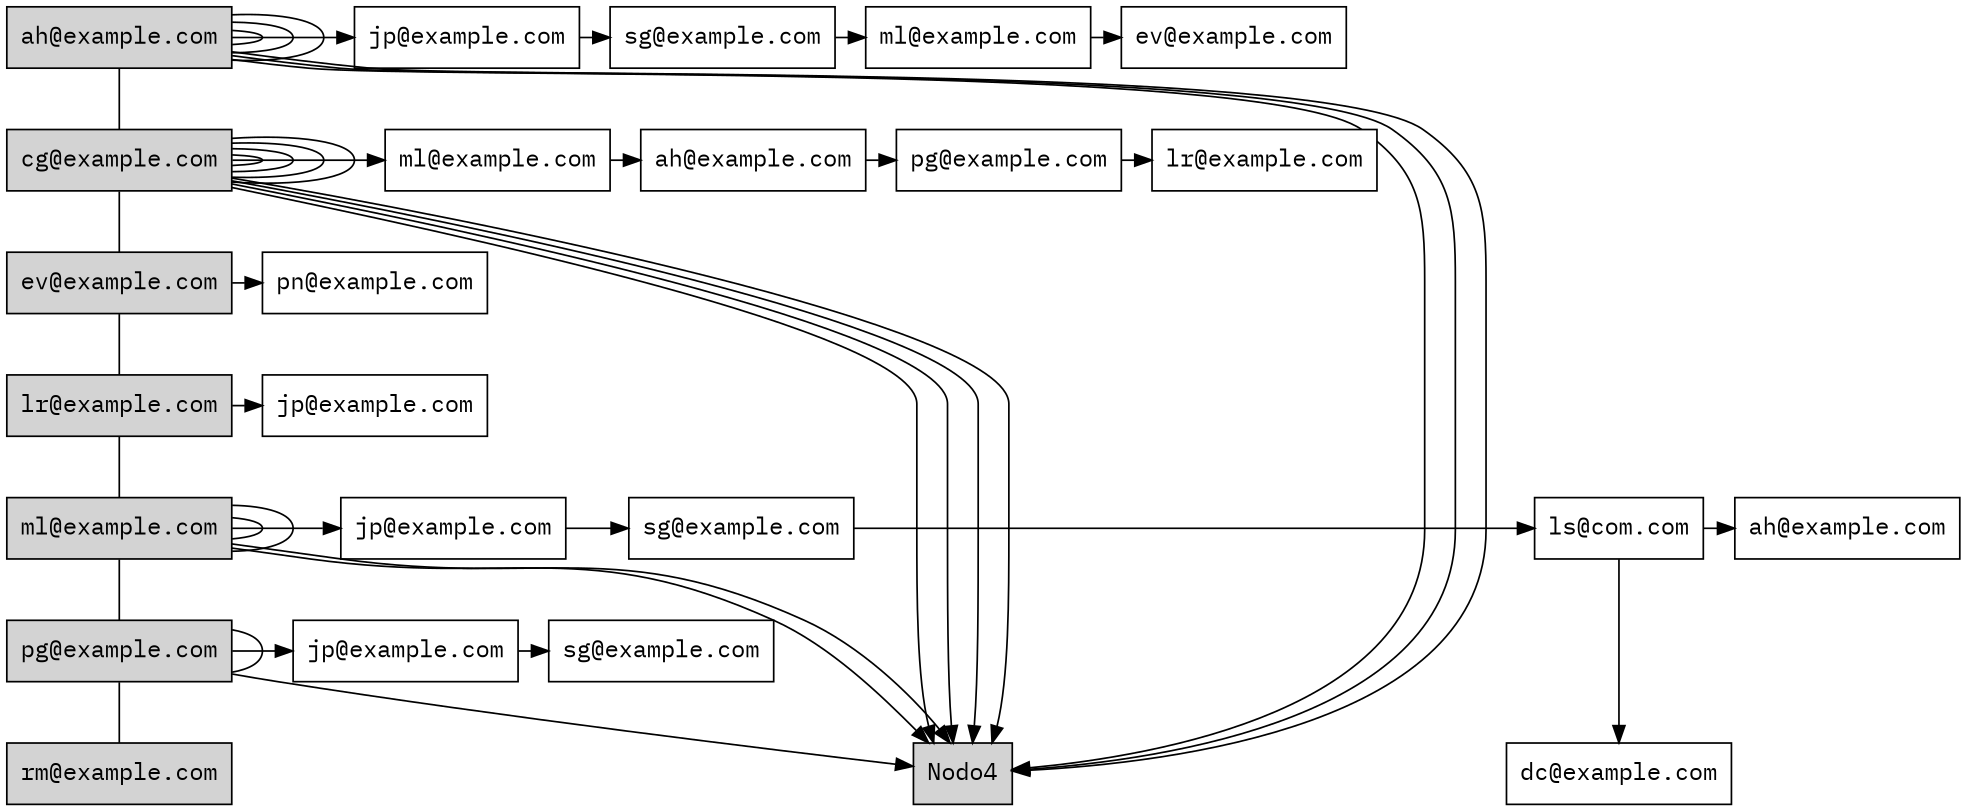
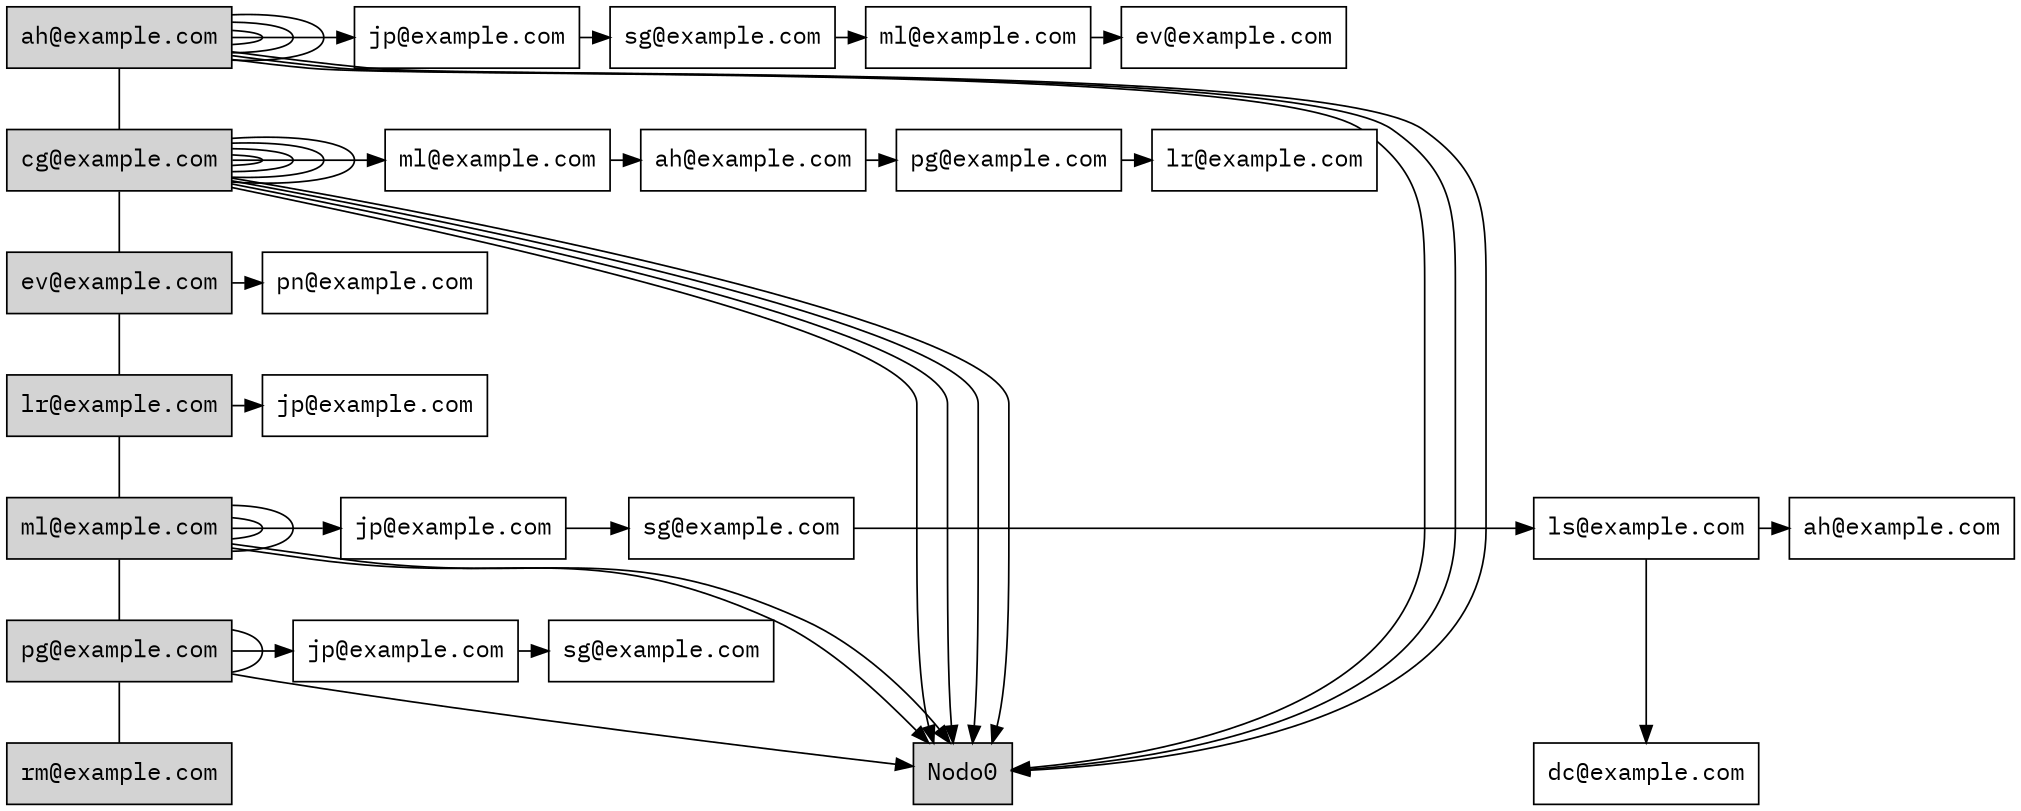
(1619, 528) -> (1646, 528)
(963, 774) -> (963, 774)
